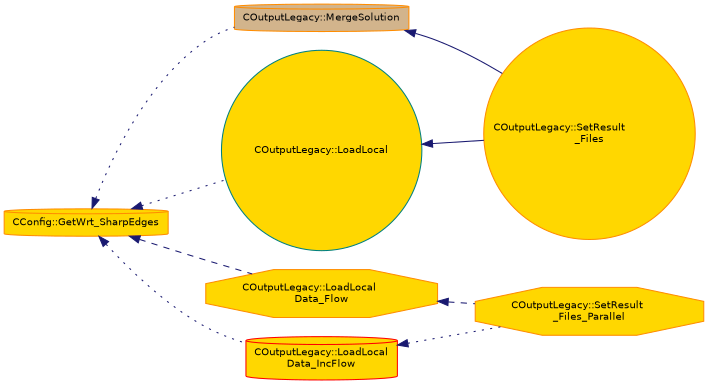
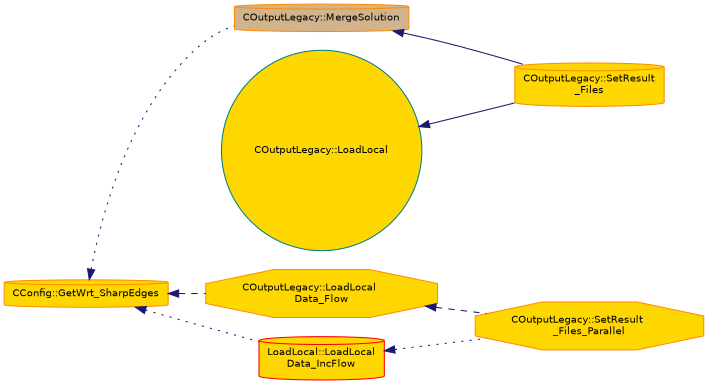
(589, 134) -> (589, 85)
(184, 193) -> none
(322, 358) -> (322, 358)
